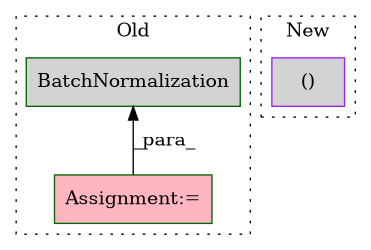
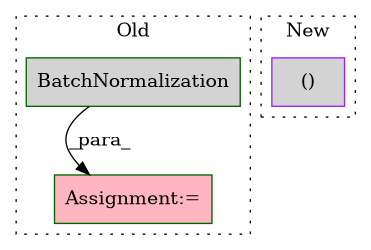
(133, 147) -> (67, 134)
